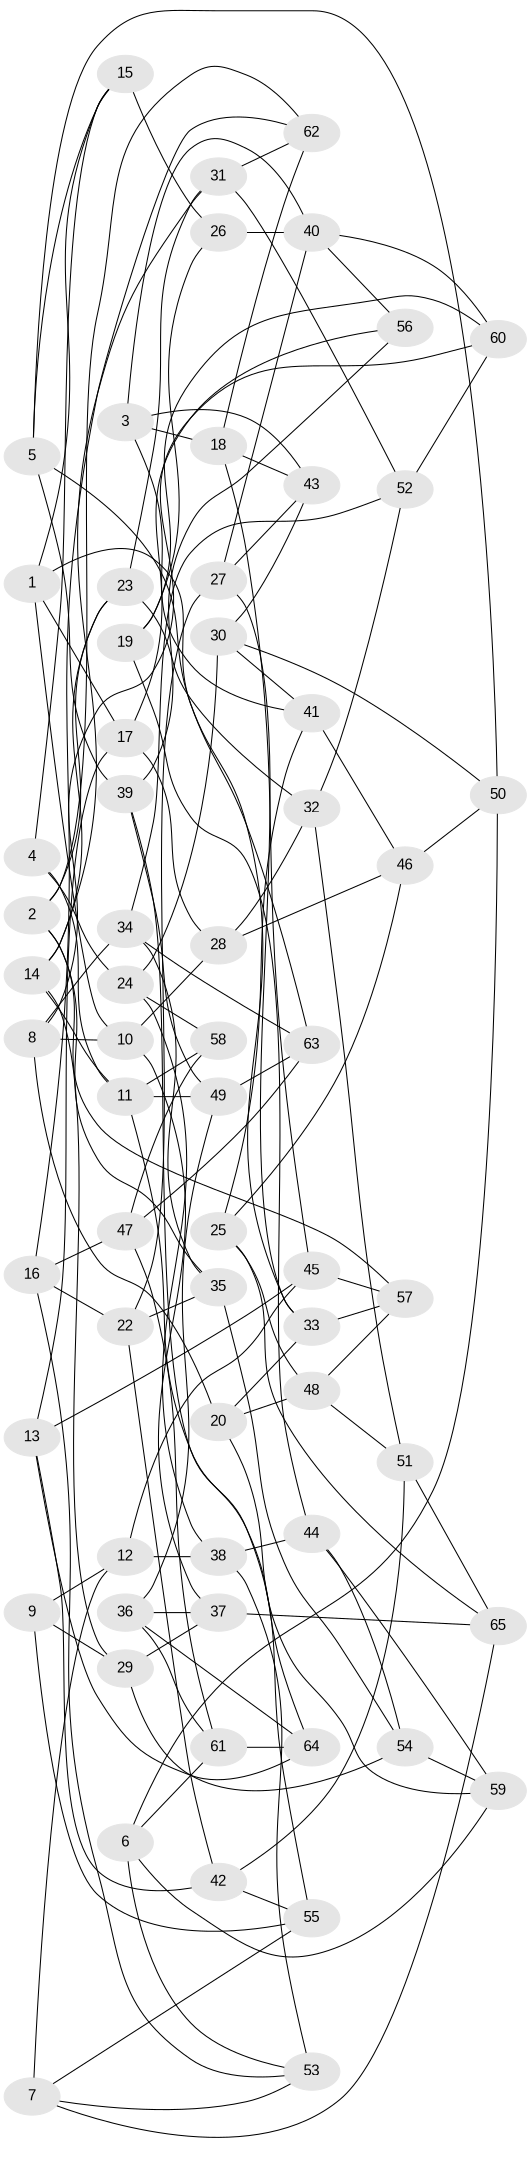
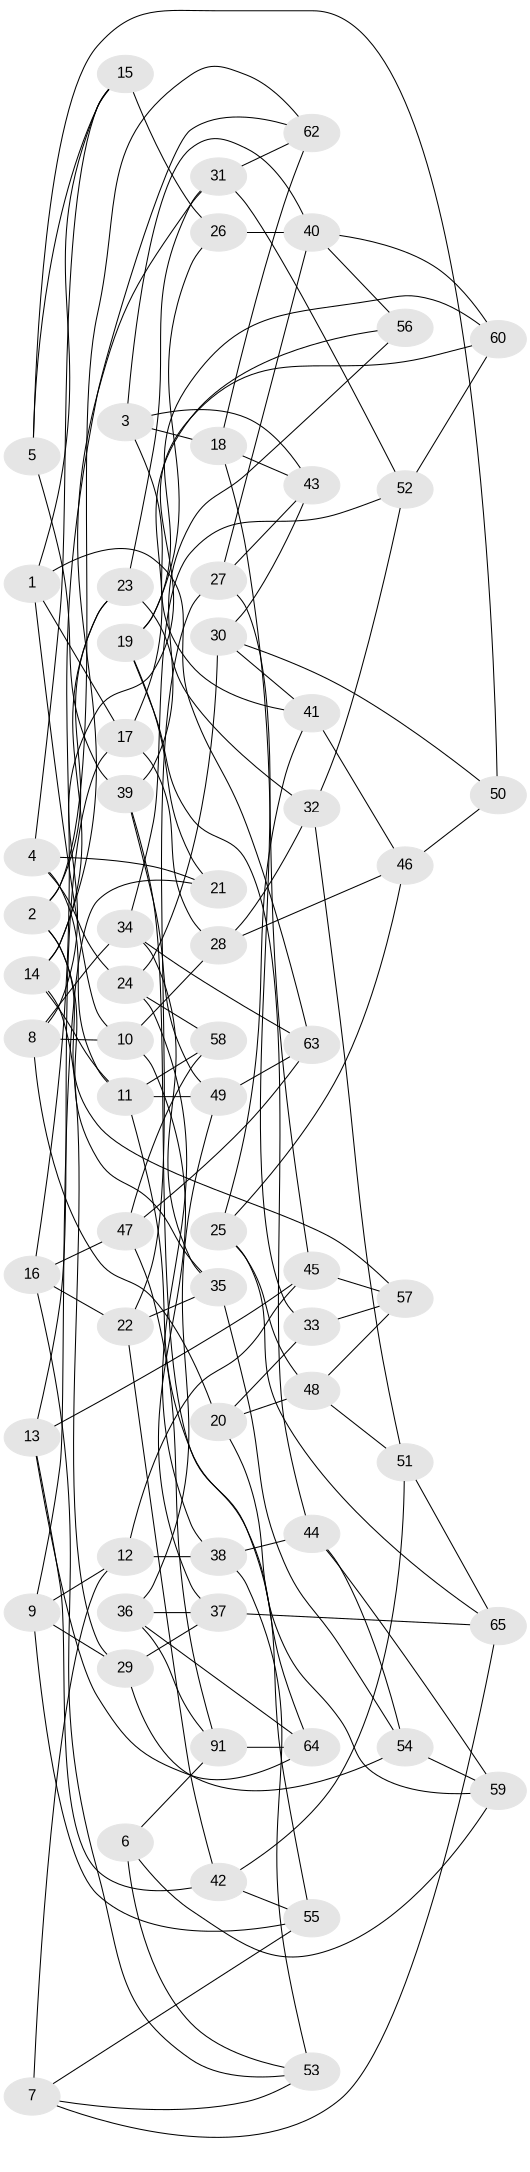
(254, 863) -> none
none -> (219, 889)
(462, 1382) -> none
(219, 1747) -> (219, 1747)
